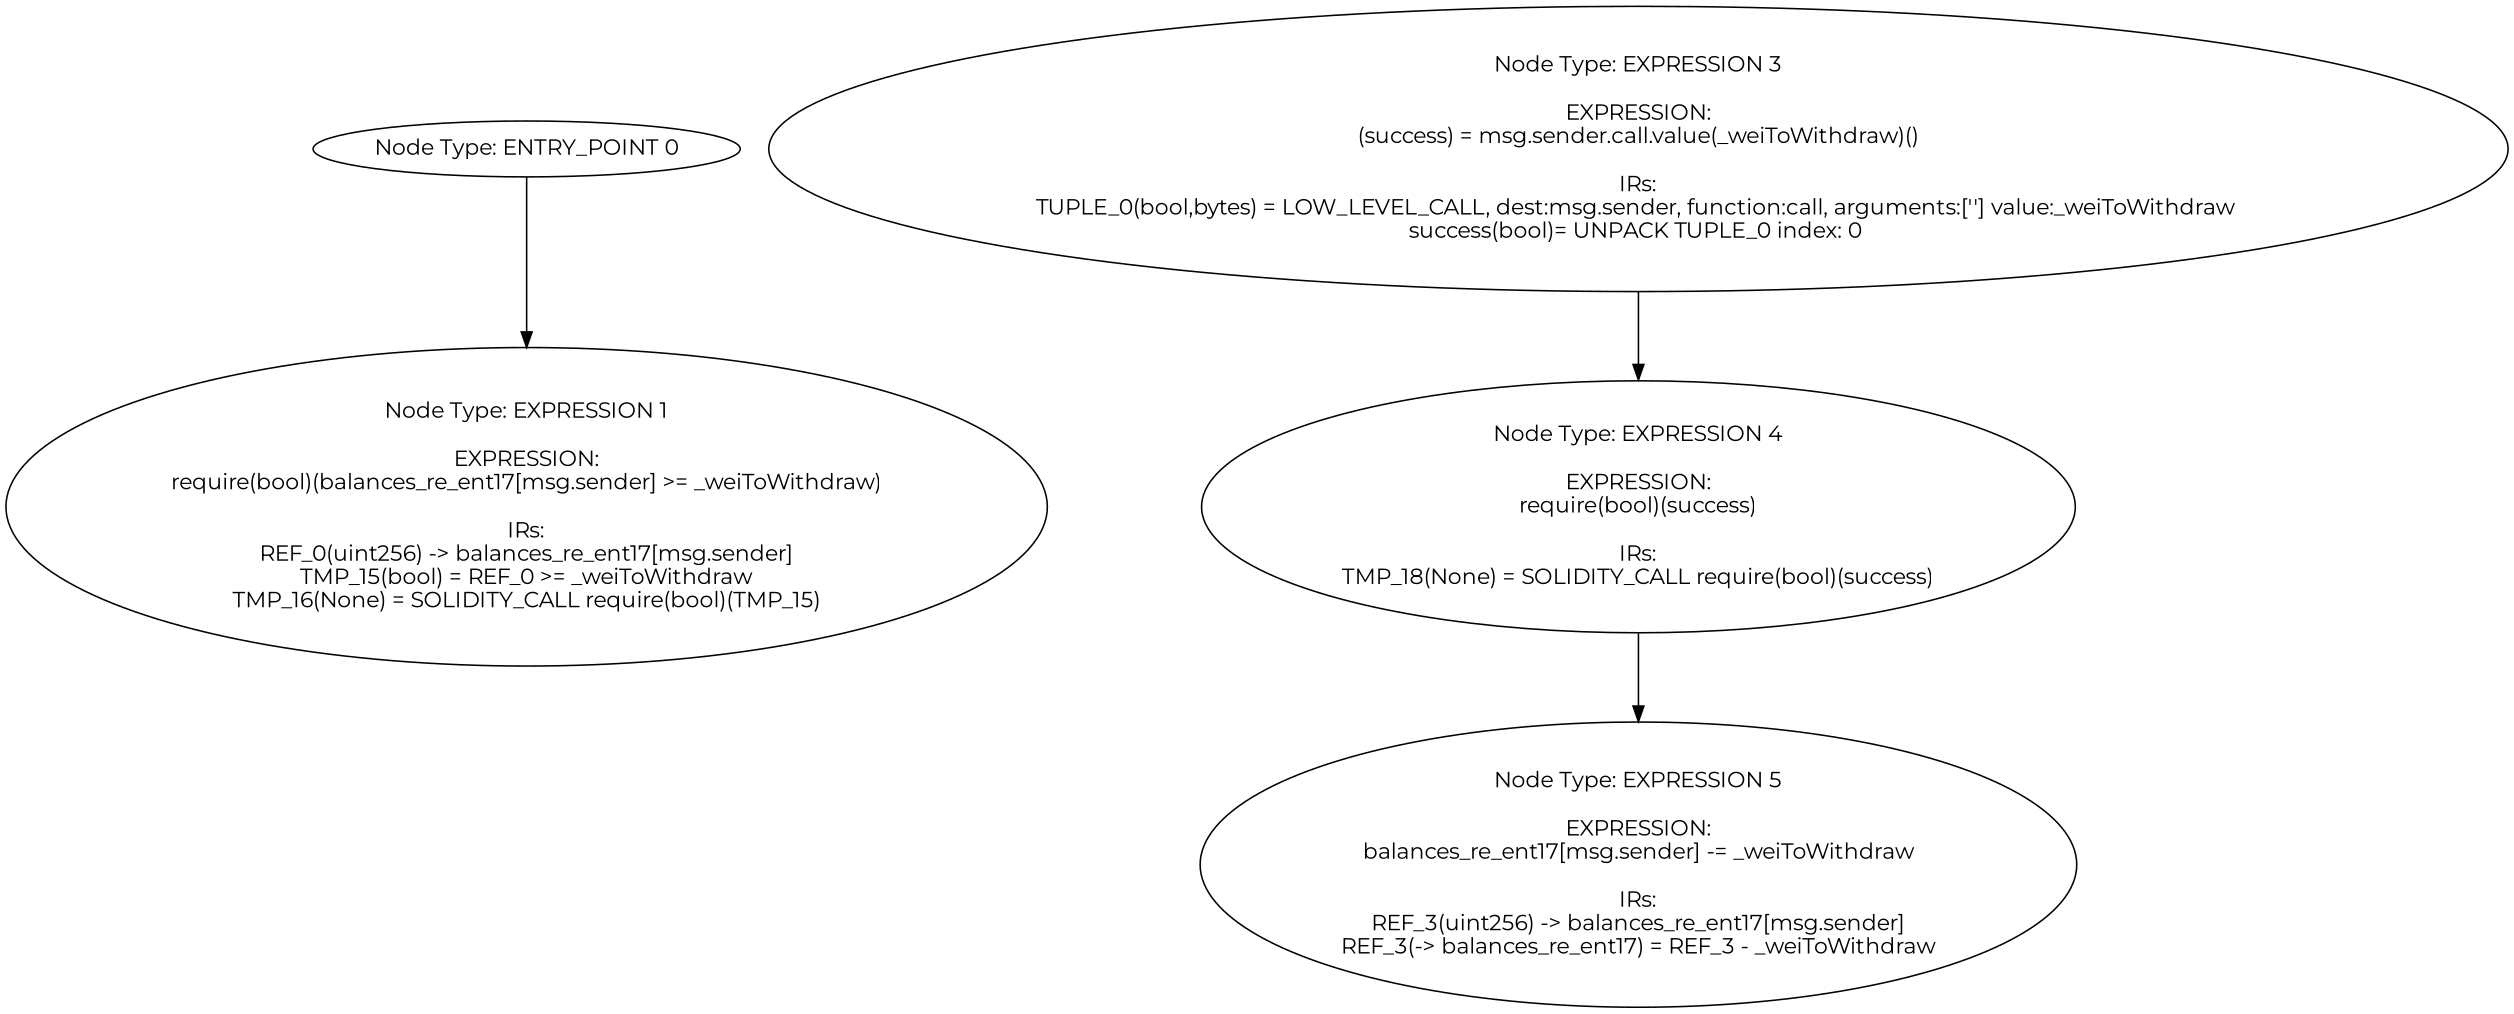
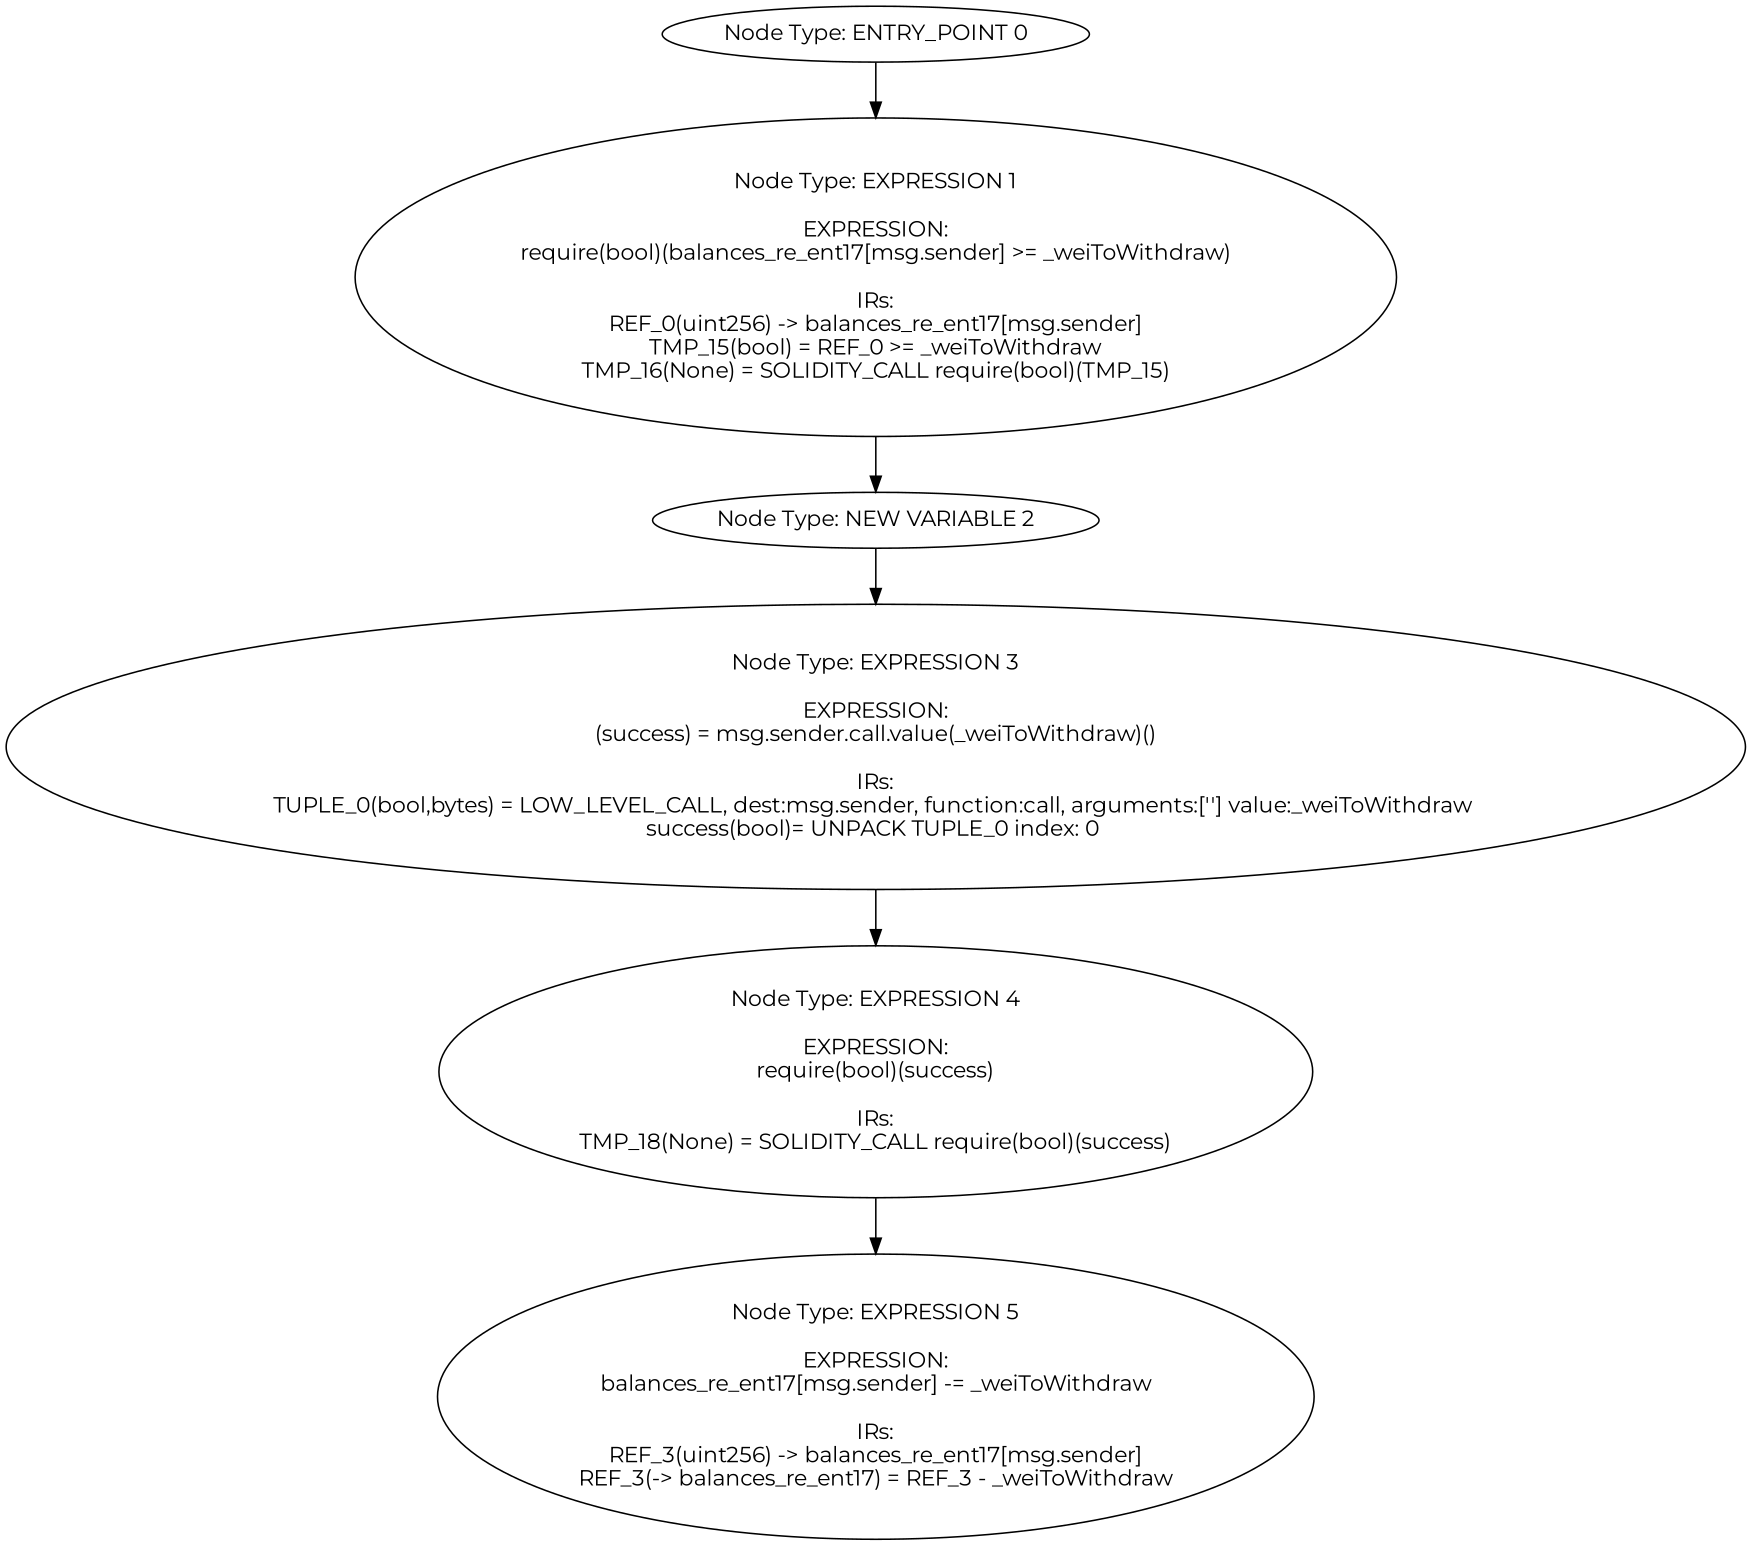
none -> (876, 520)
